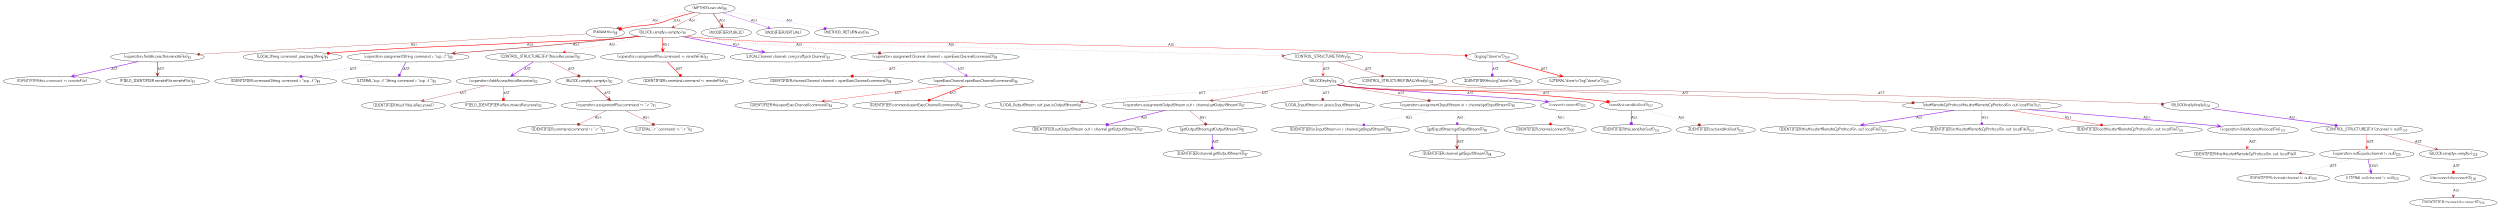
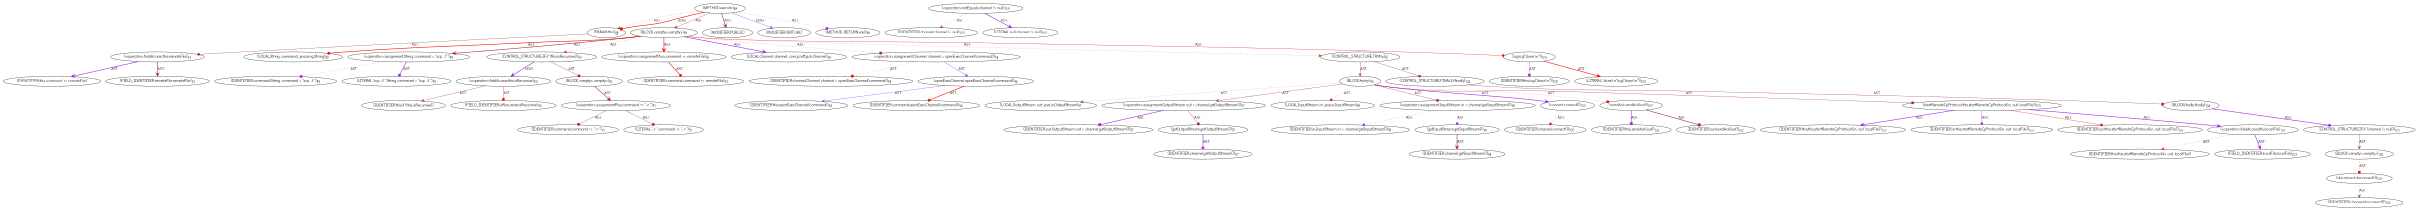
(755, 21) -> (761, 21)
(529, 69) -> (530, 69)
(885, 93) -> (885, 93)
(1499, 93) -> (1514, 93)
(1672, 117) -> (1672, 117)
(1243, 129) -> (1234, 129)
(2367, 141) -> none
none -> (2262, 154)
(2375, 166) -> (1005, 21)
